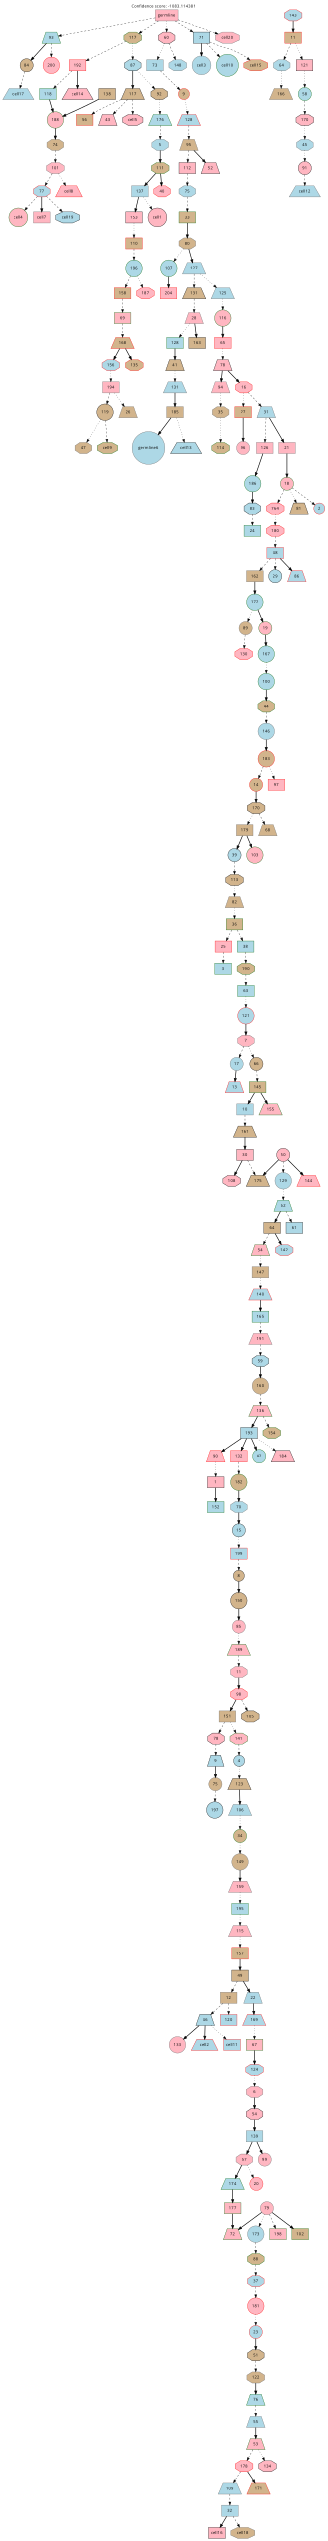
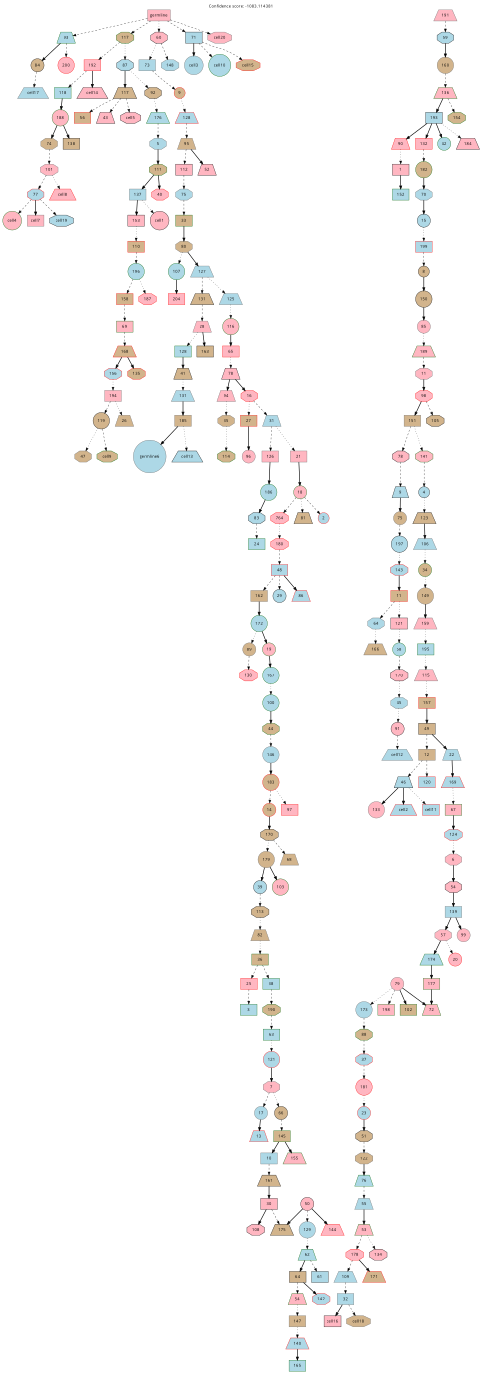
(82, 107) -> (66, 130)
(276, 429) -> (284, 437)
none -> (399, 557)
(245, 830) -> (266, 860)
(260, 1326) -> none
